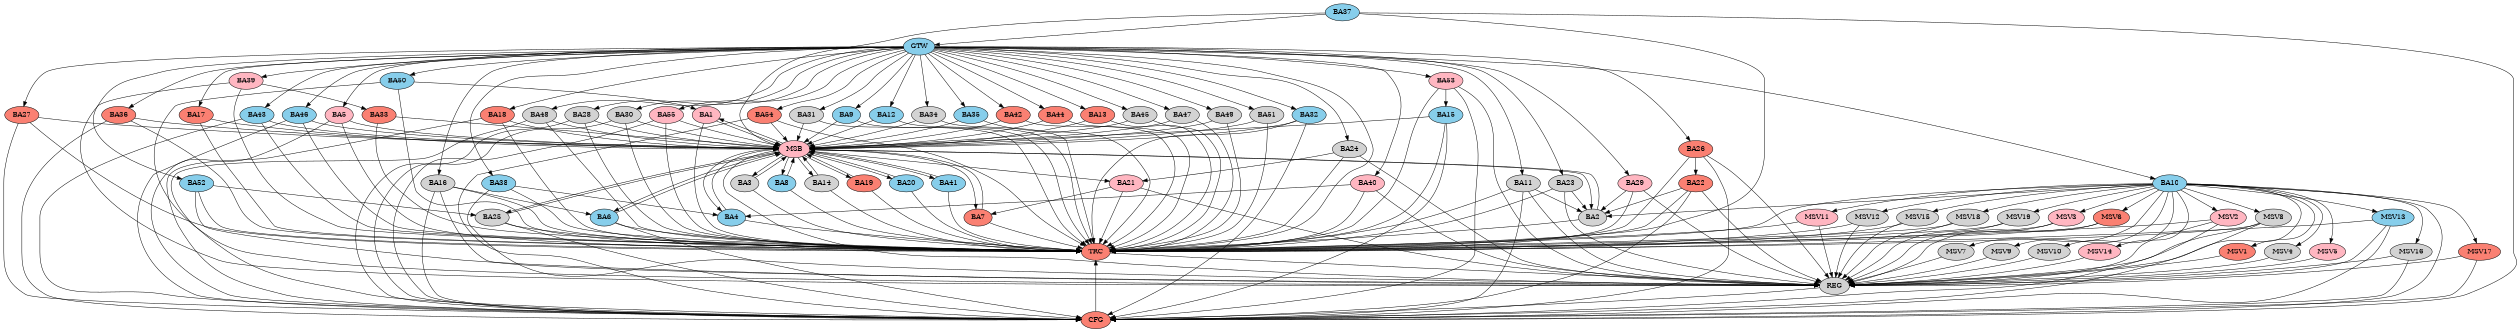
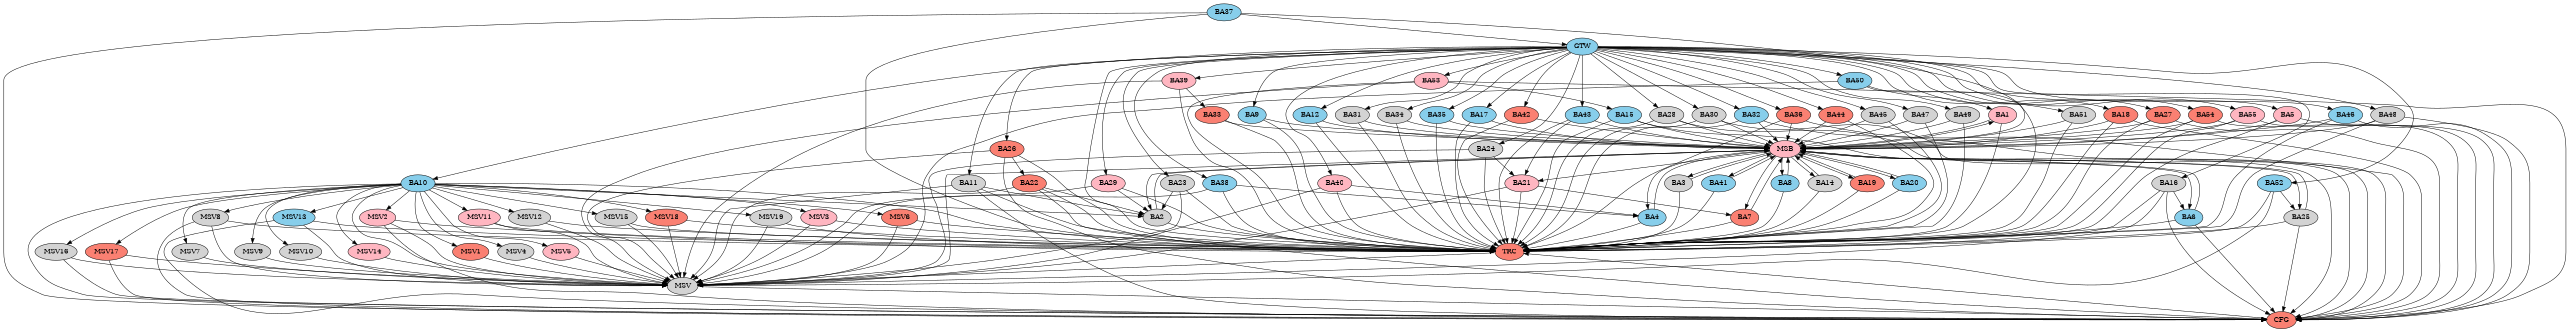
(196, 115) -> (1479, 115)
(1098, 115) -> none
(1968, 218) -> (666, 218)
(1834, 286) -> (683, 286)
(181, 296) -> (1541, 146)
